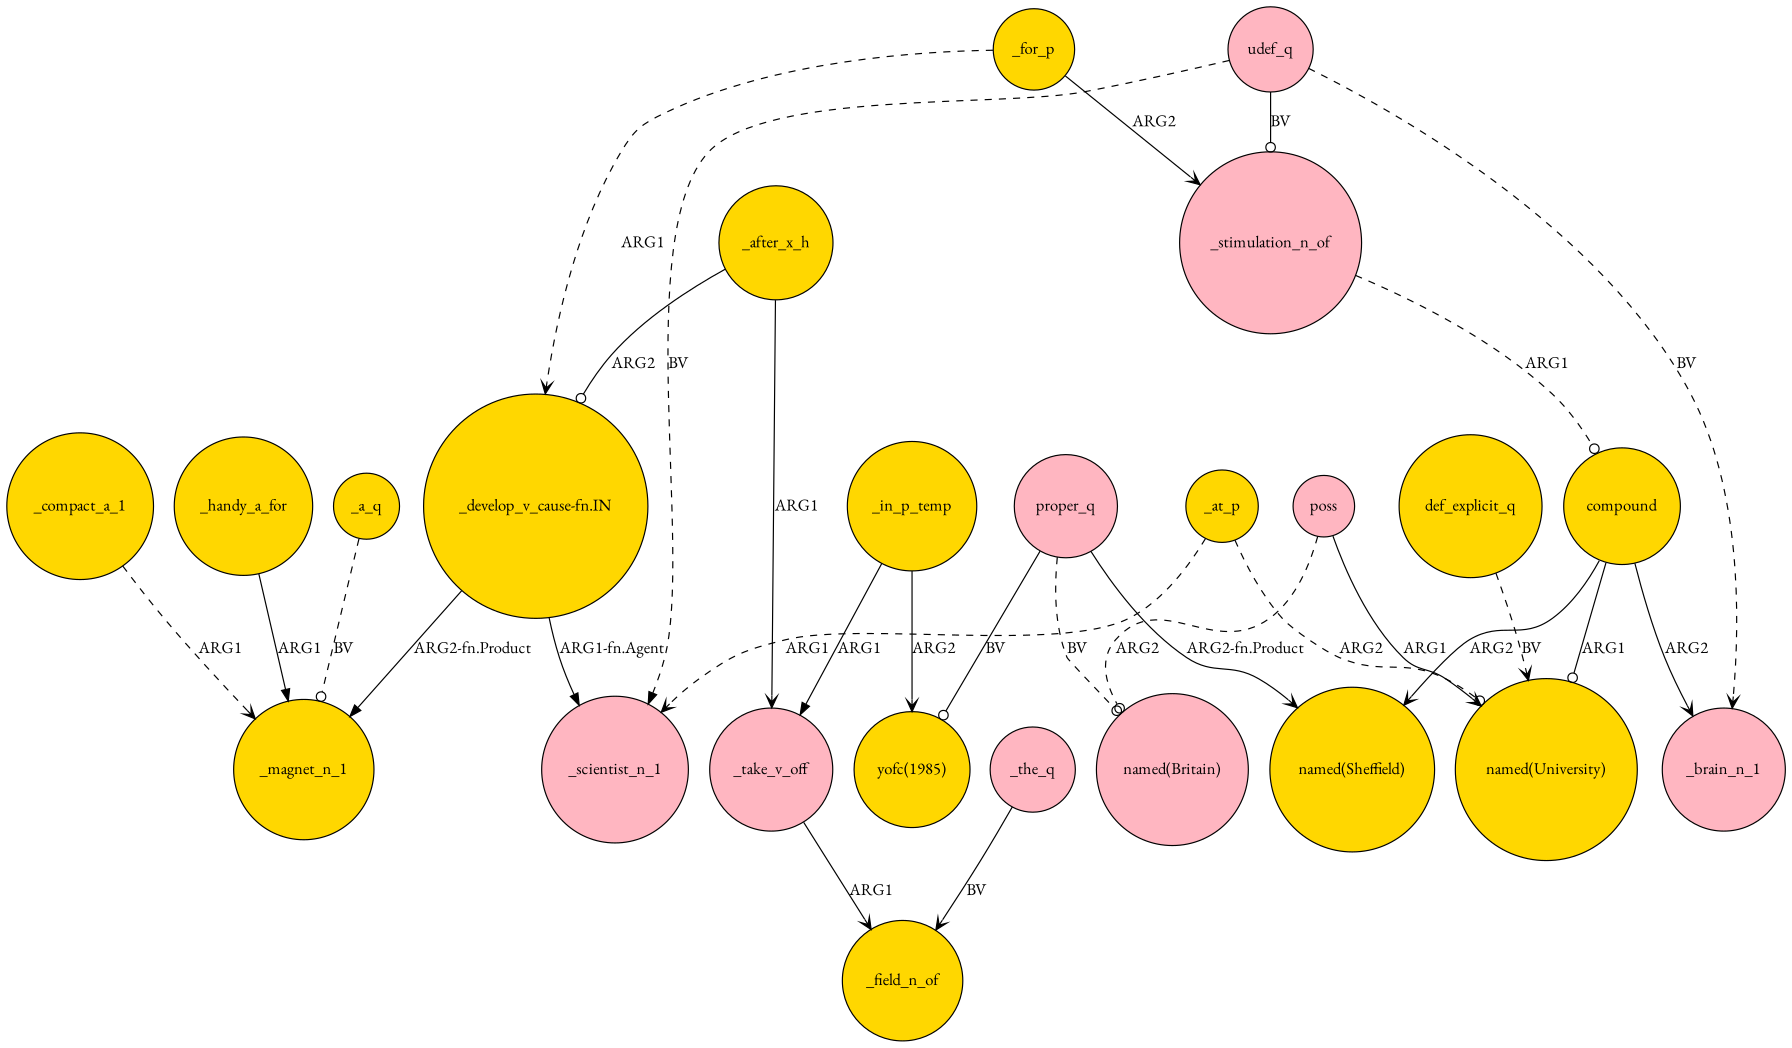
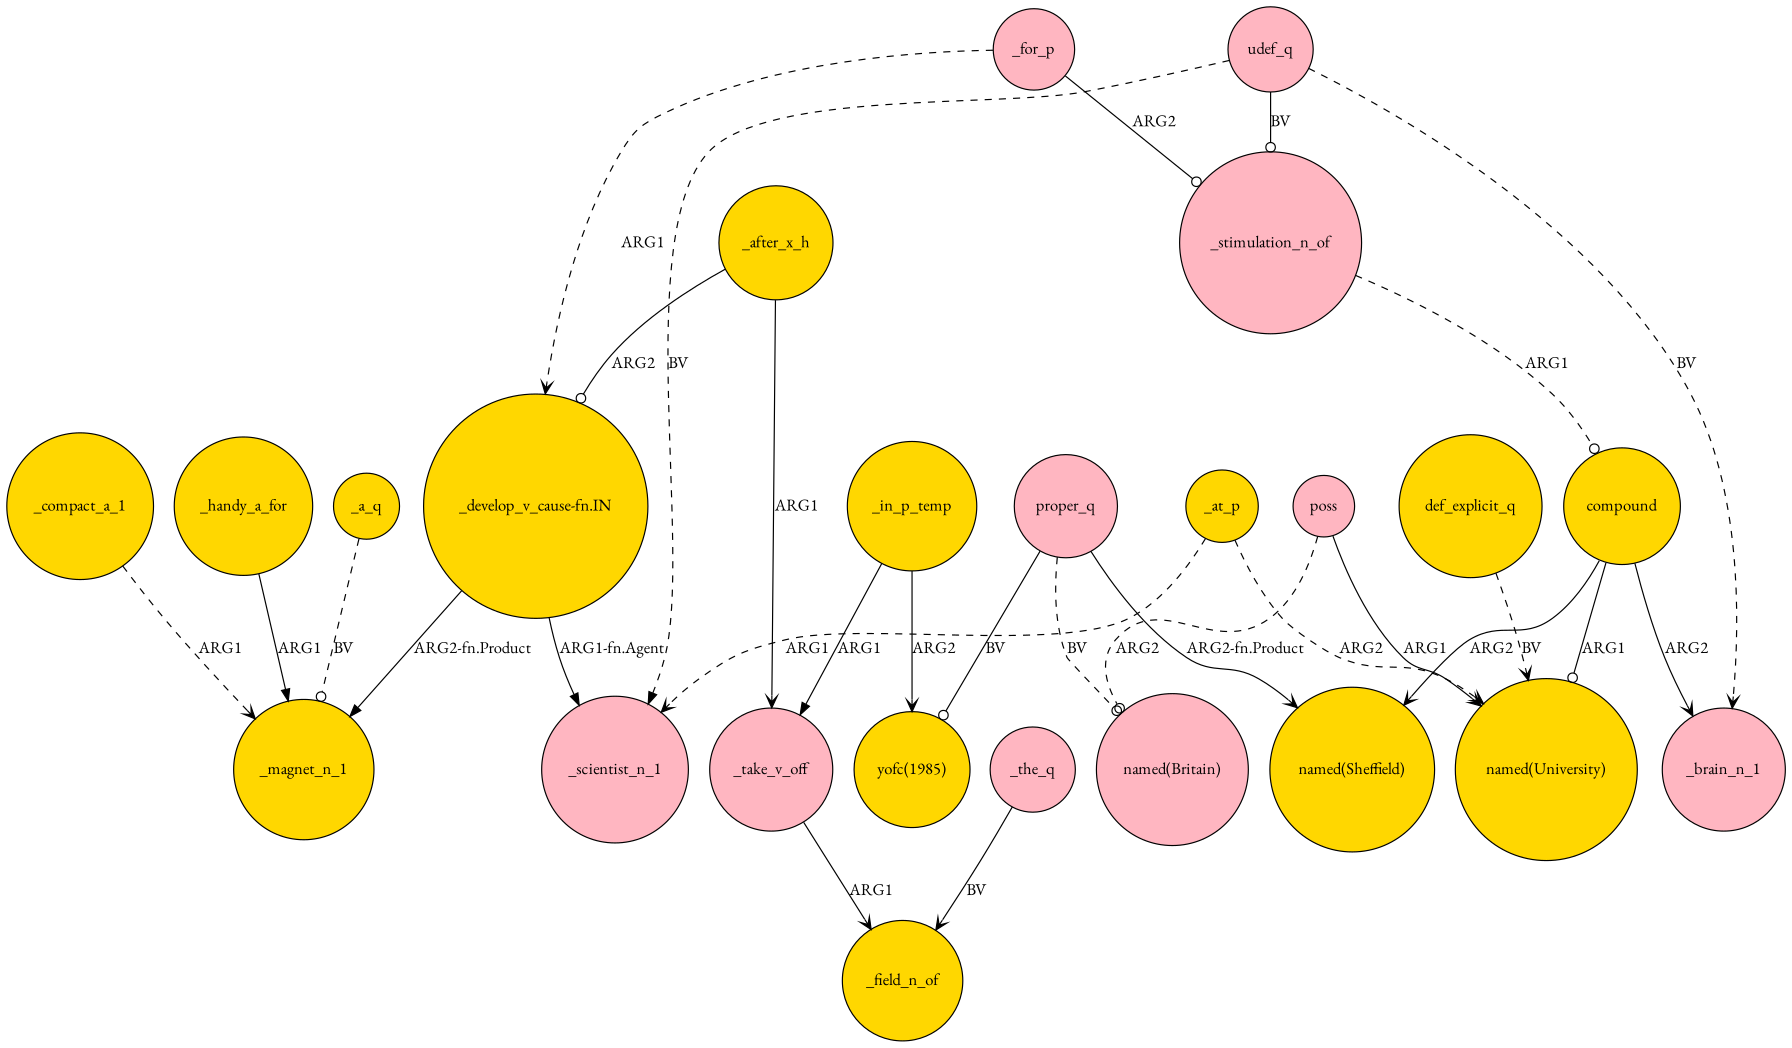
(1034, 49) -> (1034, 49)
(1128, 126) -> (1129, 127)
(1332, 654) -> (1331, 653)
